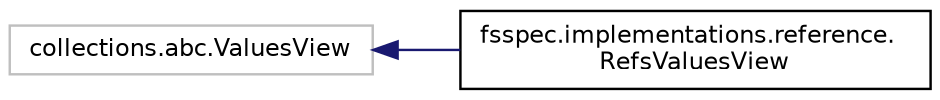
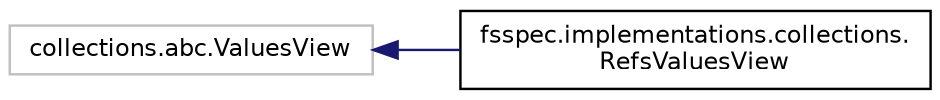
(696, 50) -> (696, 50)
